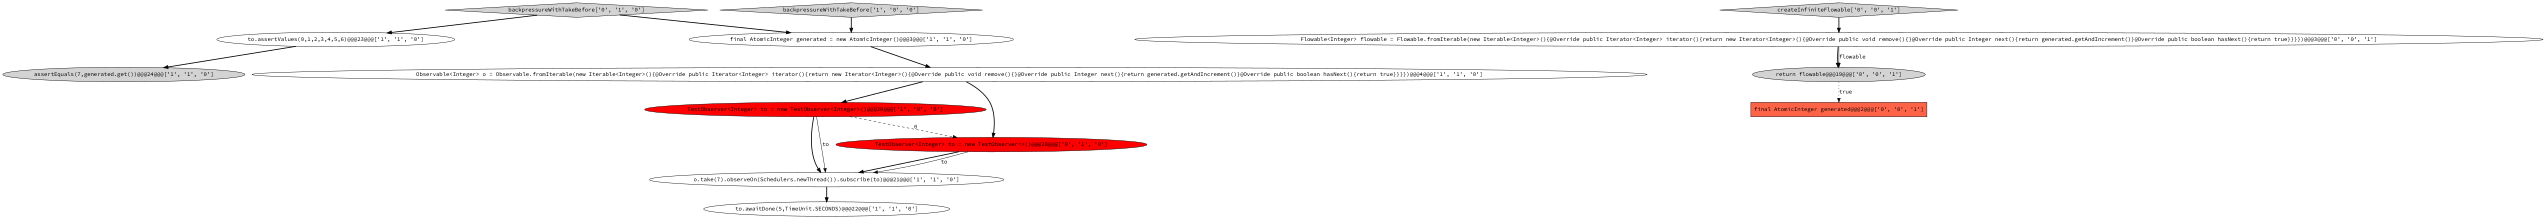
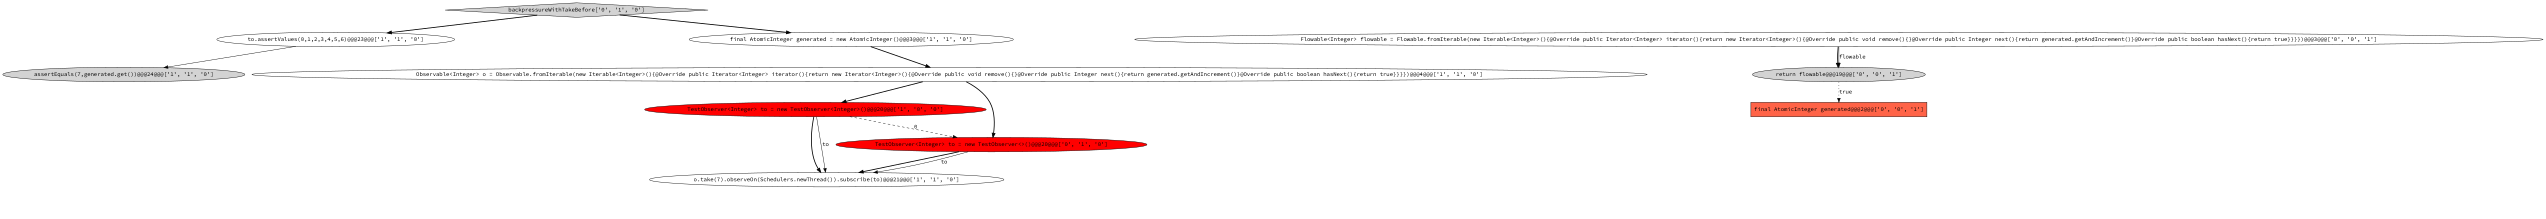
(851, 10) -> none
(1839, 10) -> none
(232, 57) -> (232, 57)
(827, 209) -> none
